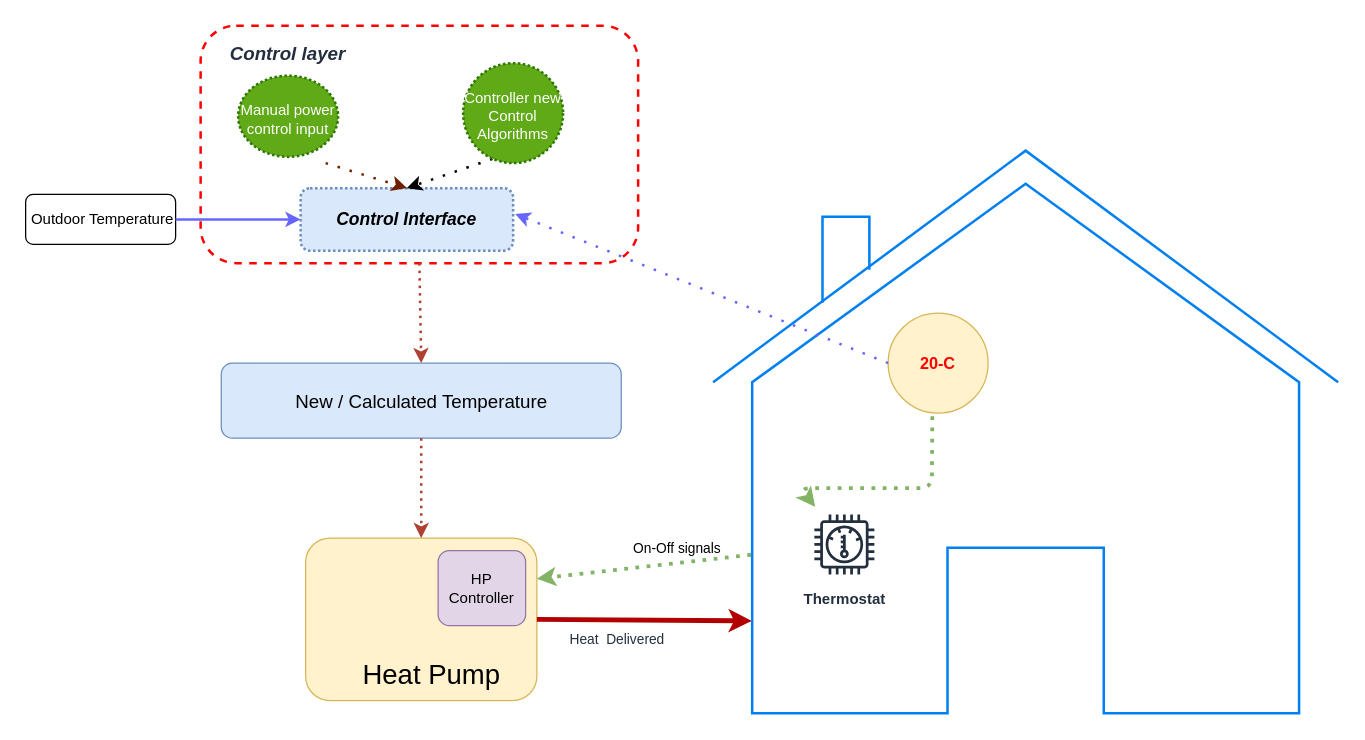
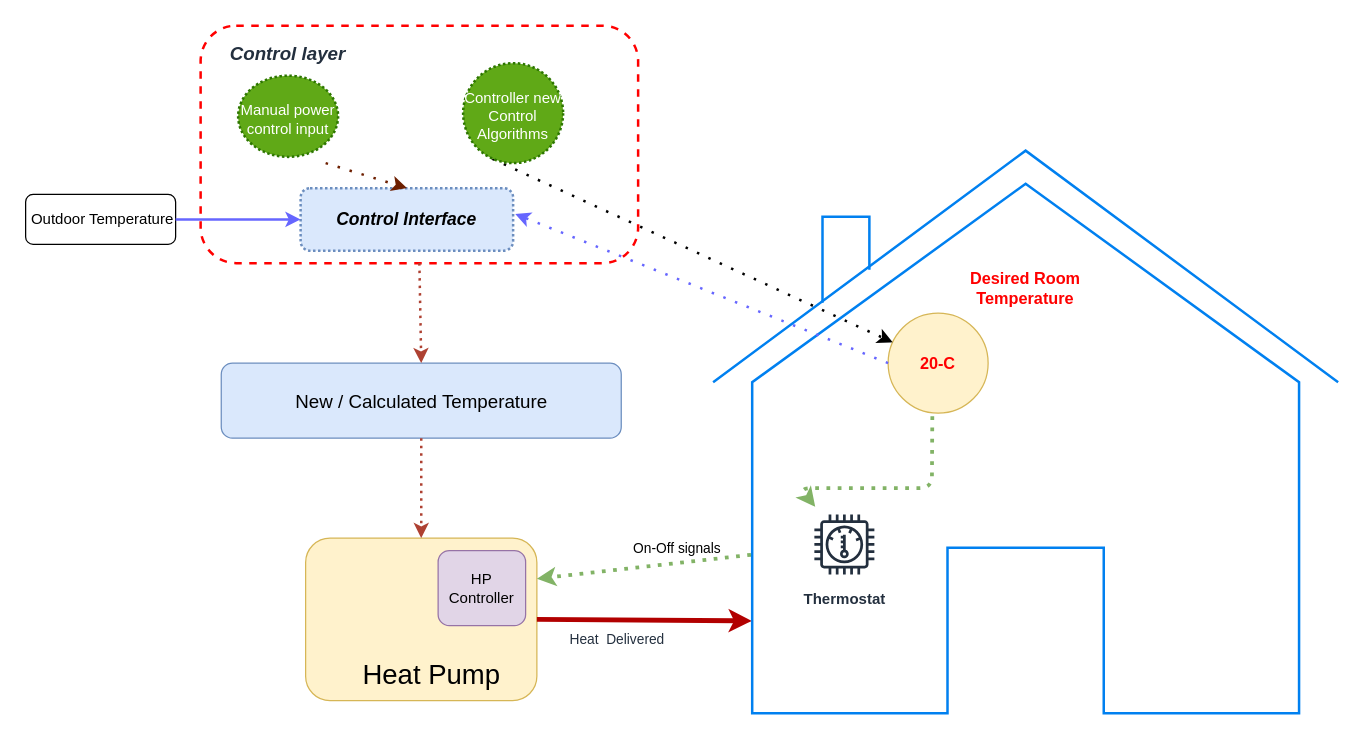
(467, 168) -> (652, 232)
none -> (1026, 288)
